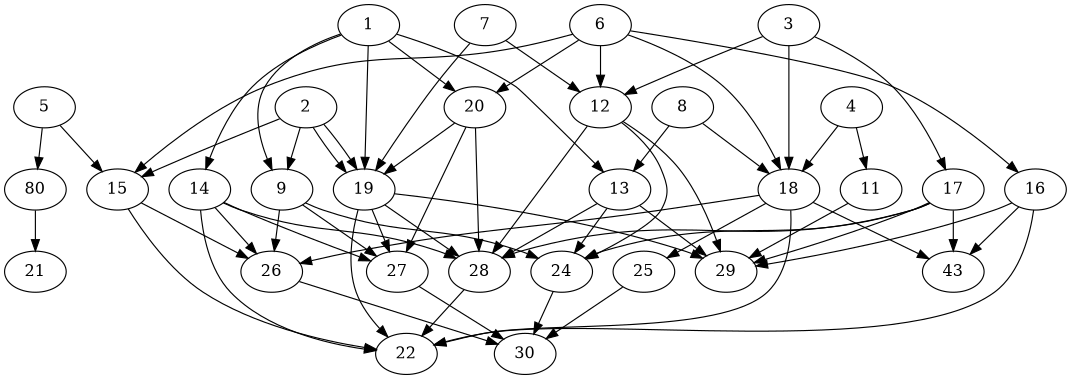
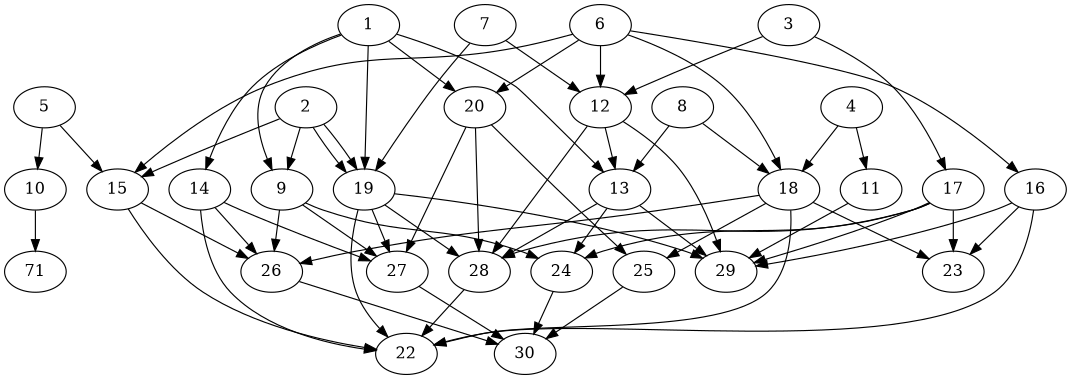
(789, 101) -> none
(424, 145) -> (554, 186)
(35, 190) -> (35, 190)
(666, 198) -> (609, 143)
(322, 229) -> none
(35, 272) -> (35, 272)
(953, 272) -> (953, 272)
